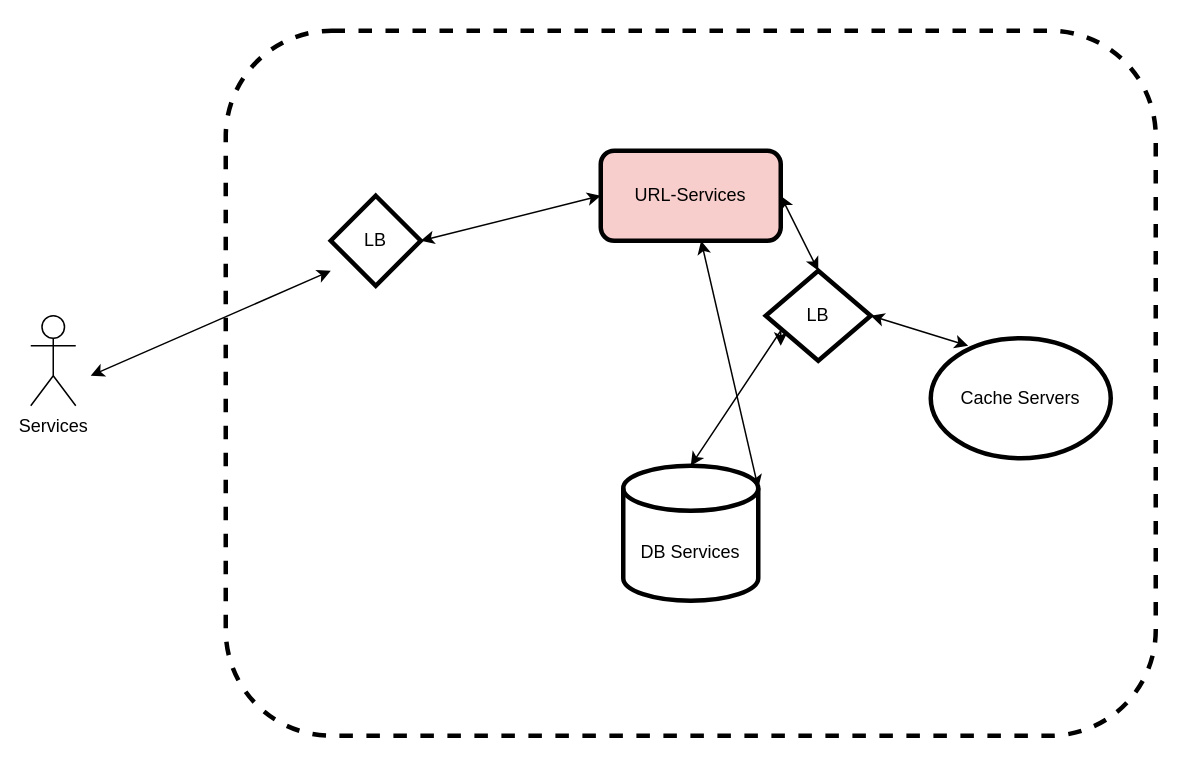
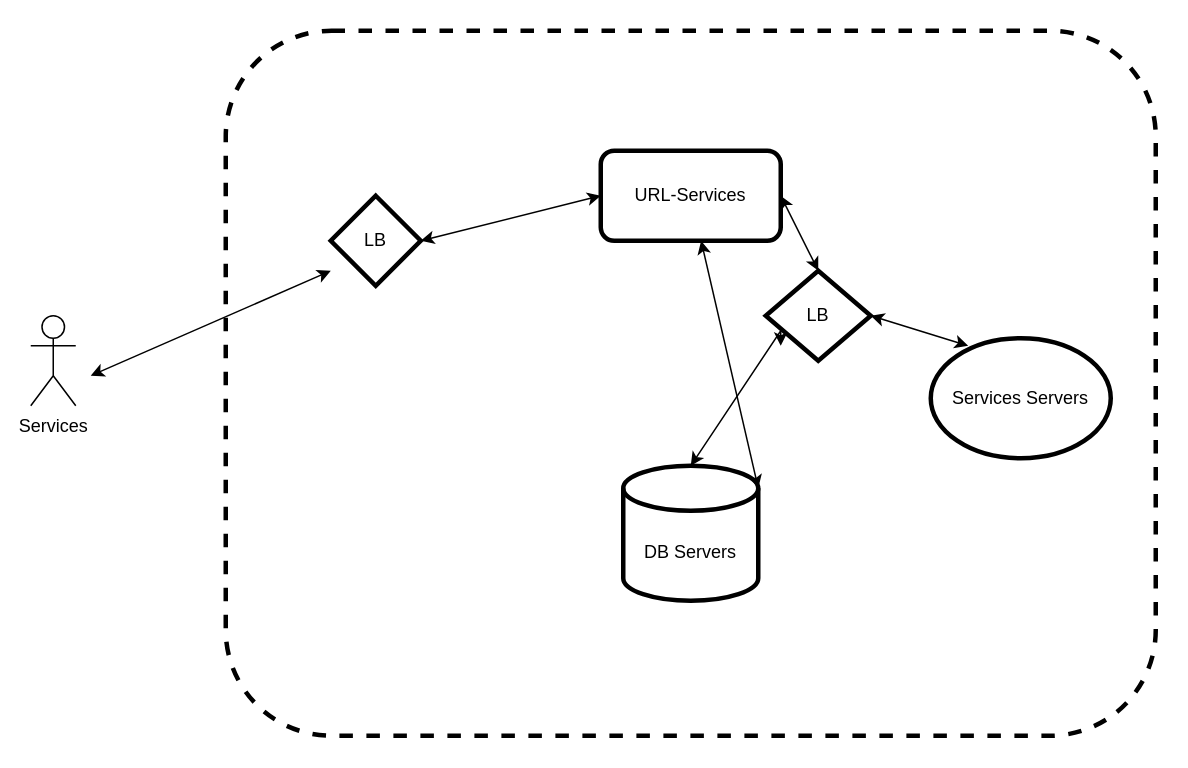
(691, 196) -> (691, 196)
(1021, 398) -> (1021, 398)
(691, 553) -> (691, 553)
